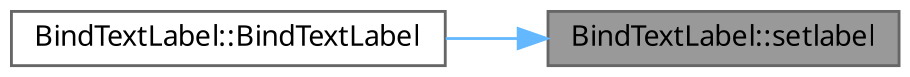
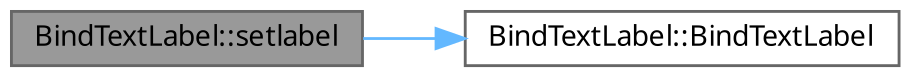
(482, 39) -> (400, 39)
